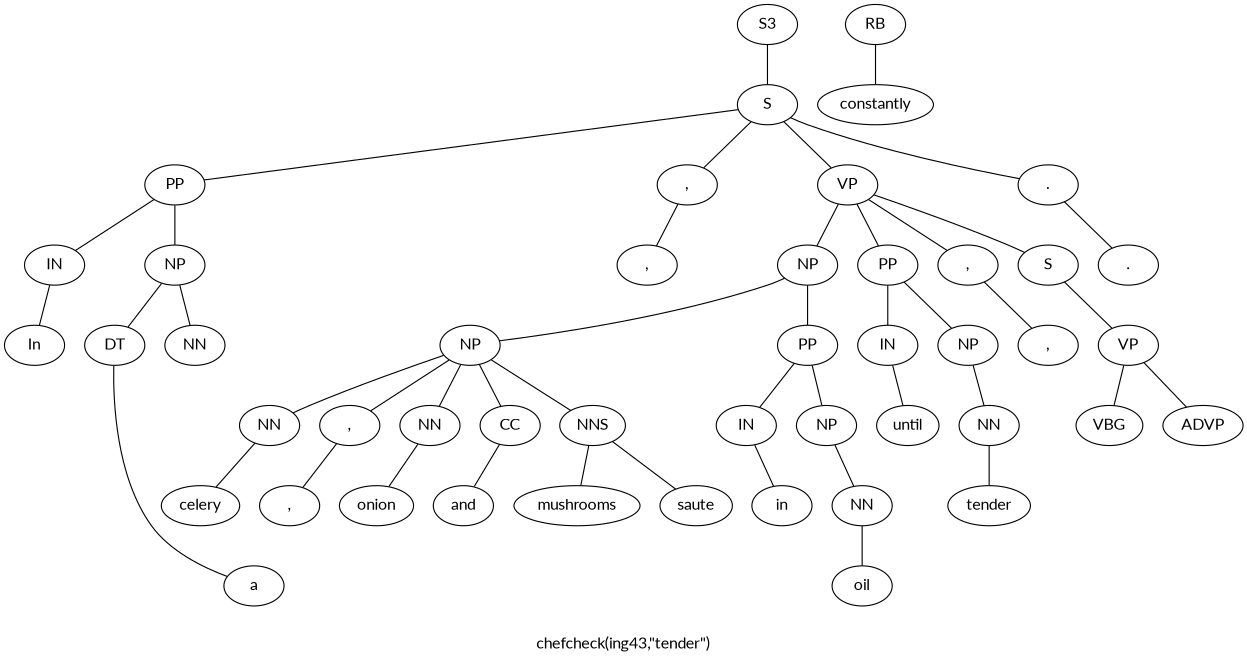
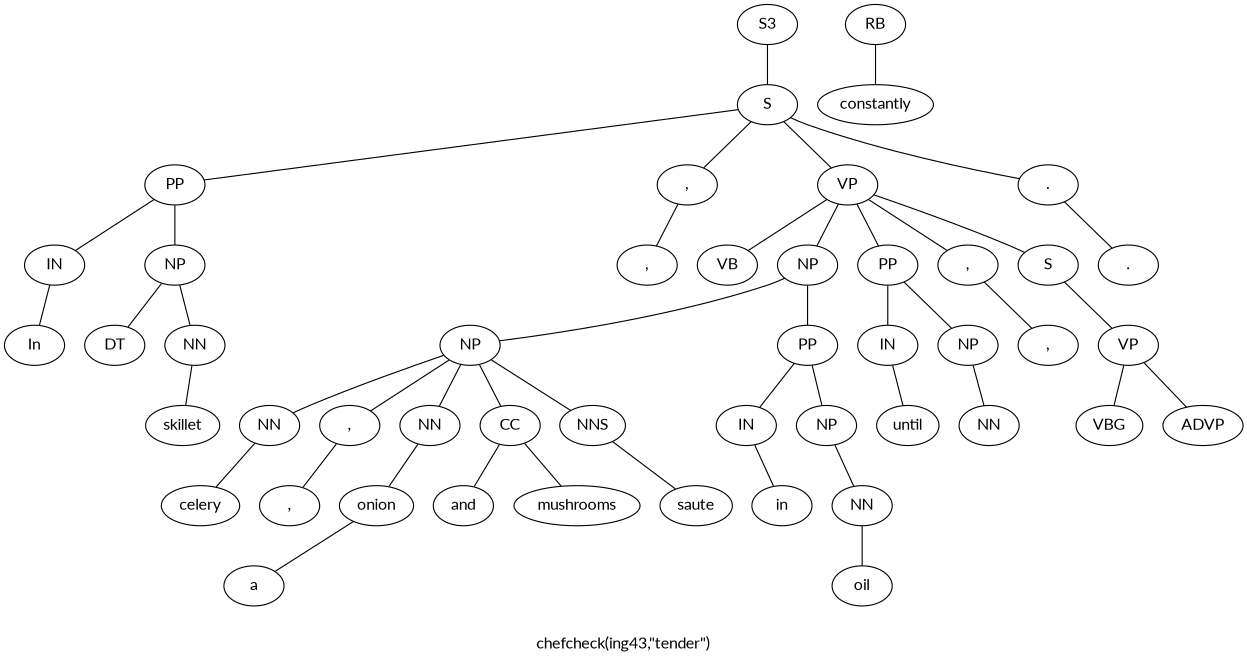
none -> (727, 265)
none -> (183, 426)
(585, 465) -> (543, 465)
(134, 493) -> (314, 546)
(989, 506) -> none
